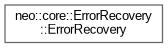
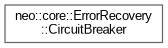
(84, 24) -> (84, 24)
